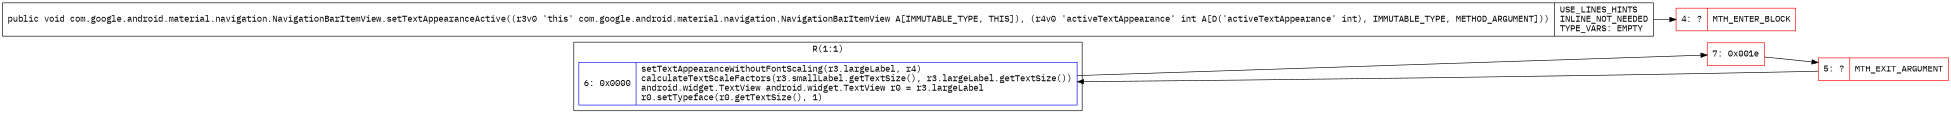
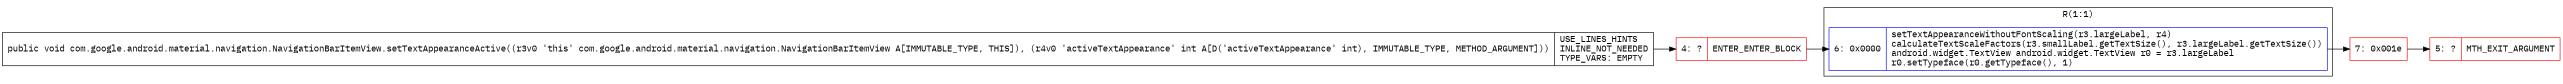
(1752, 19) -> (1757, 49)
(1451, 77) -> (1814, 49)
(732, 98) -> (1982, 63)
